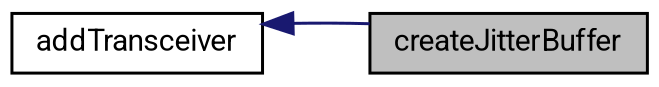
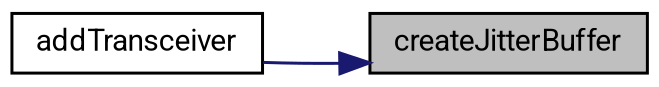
(332, 23) -> (301, 63)
